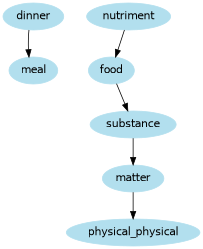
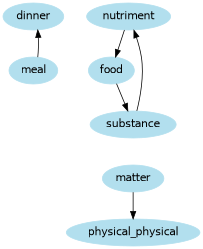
(28, 40) -> (38, 47)
(133, 148) -> (142, 74)
